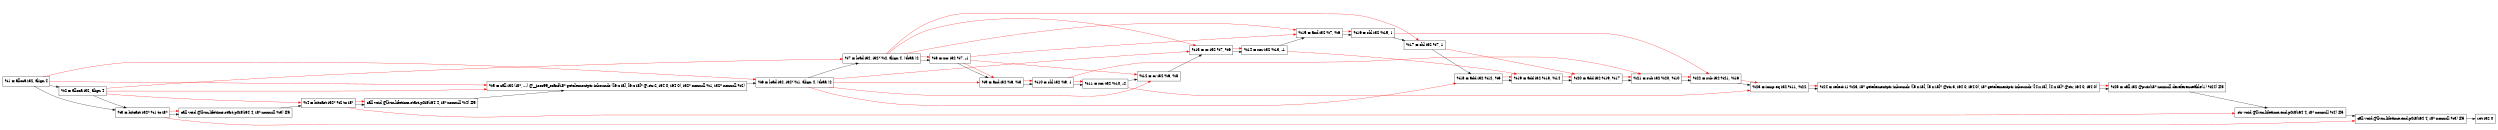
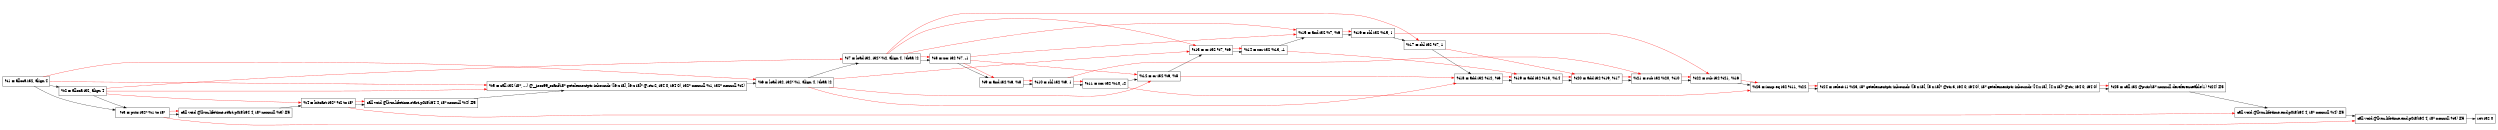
none -> (1316, 76)
(905, 82) -> none
(142, 113) -> (142, 113)
(2290, 113) -> (2290, 113)
